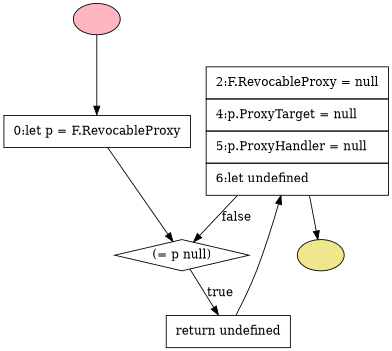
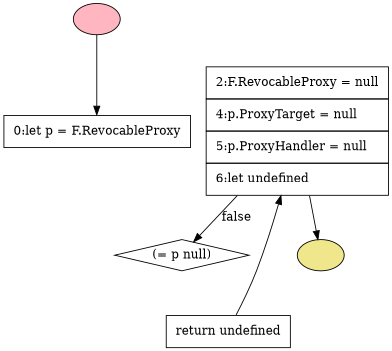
(138, 191) -> none
(202, 288) -> none
